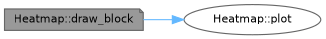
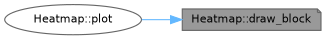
(158, 20) -> (156, 20)
